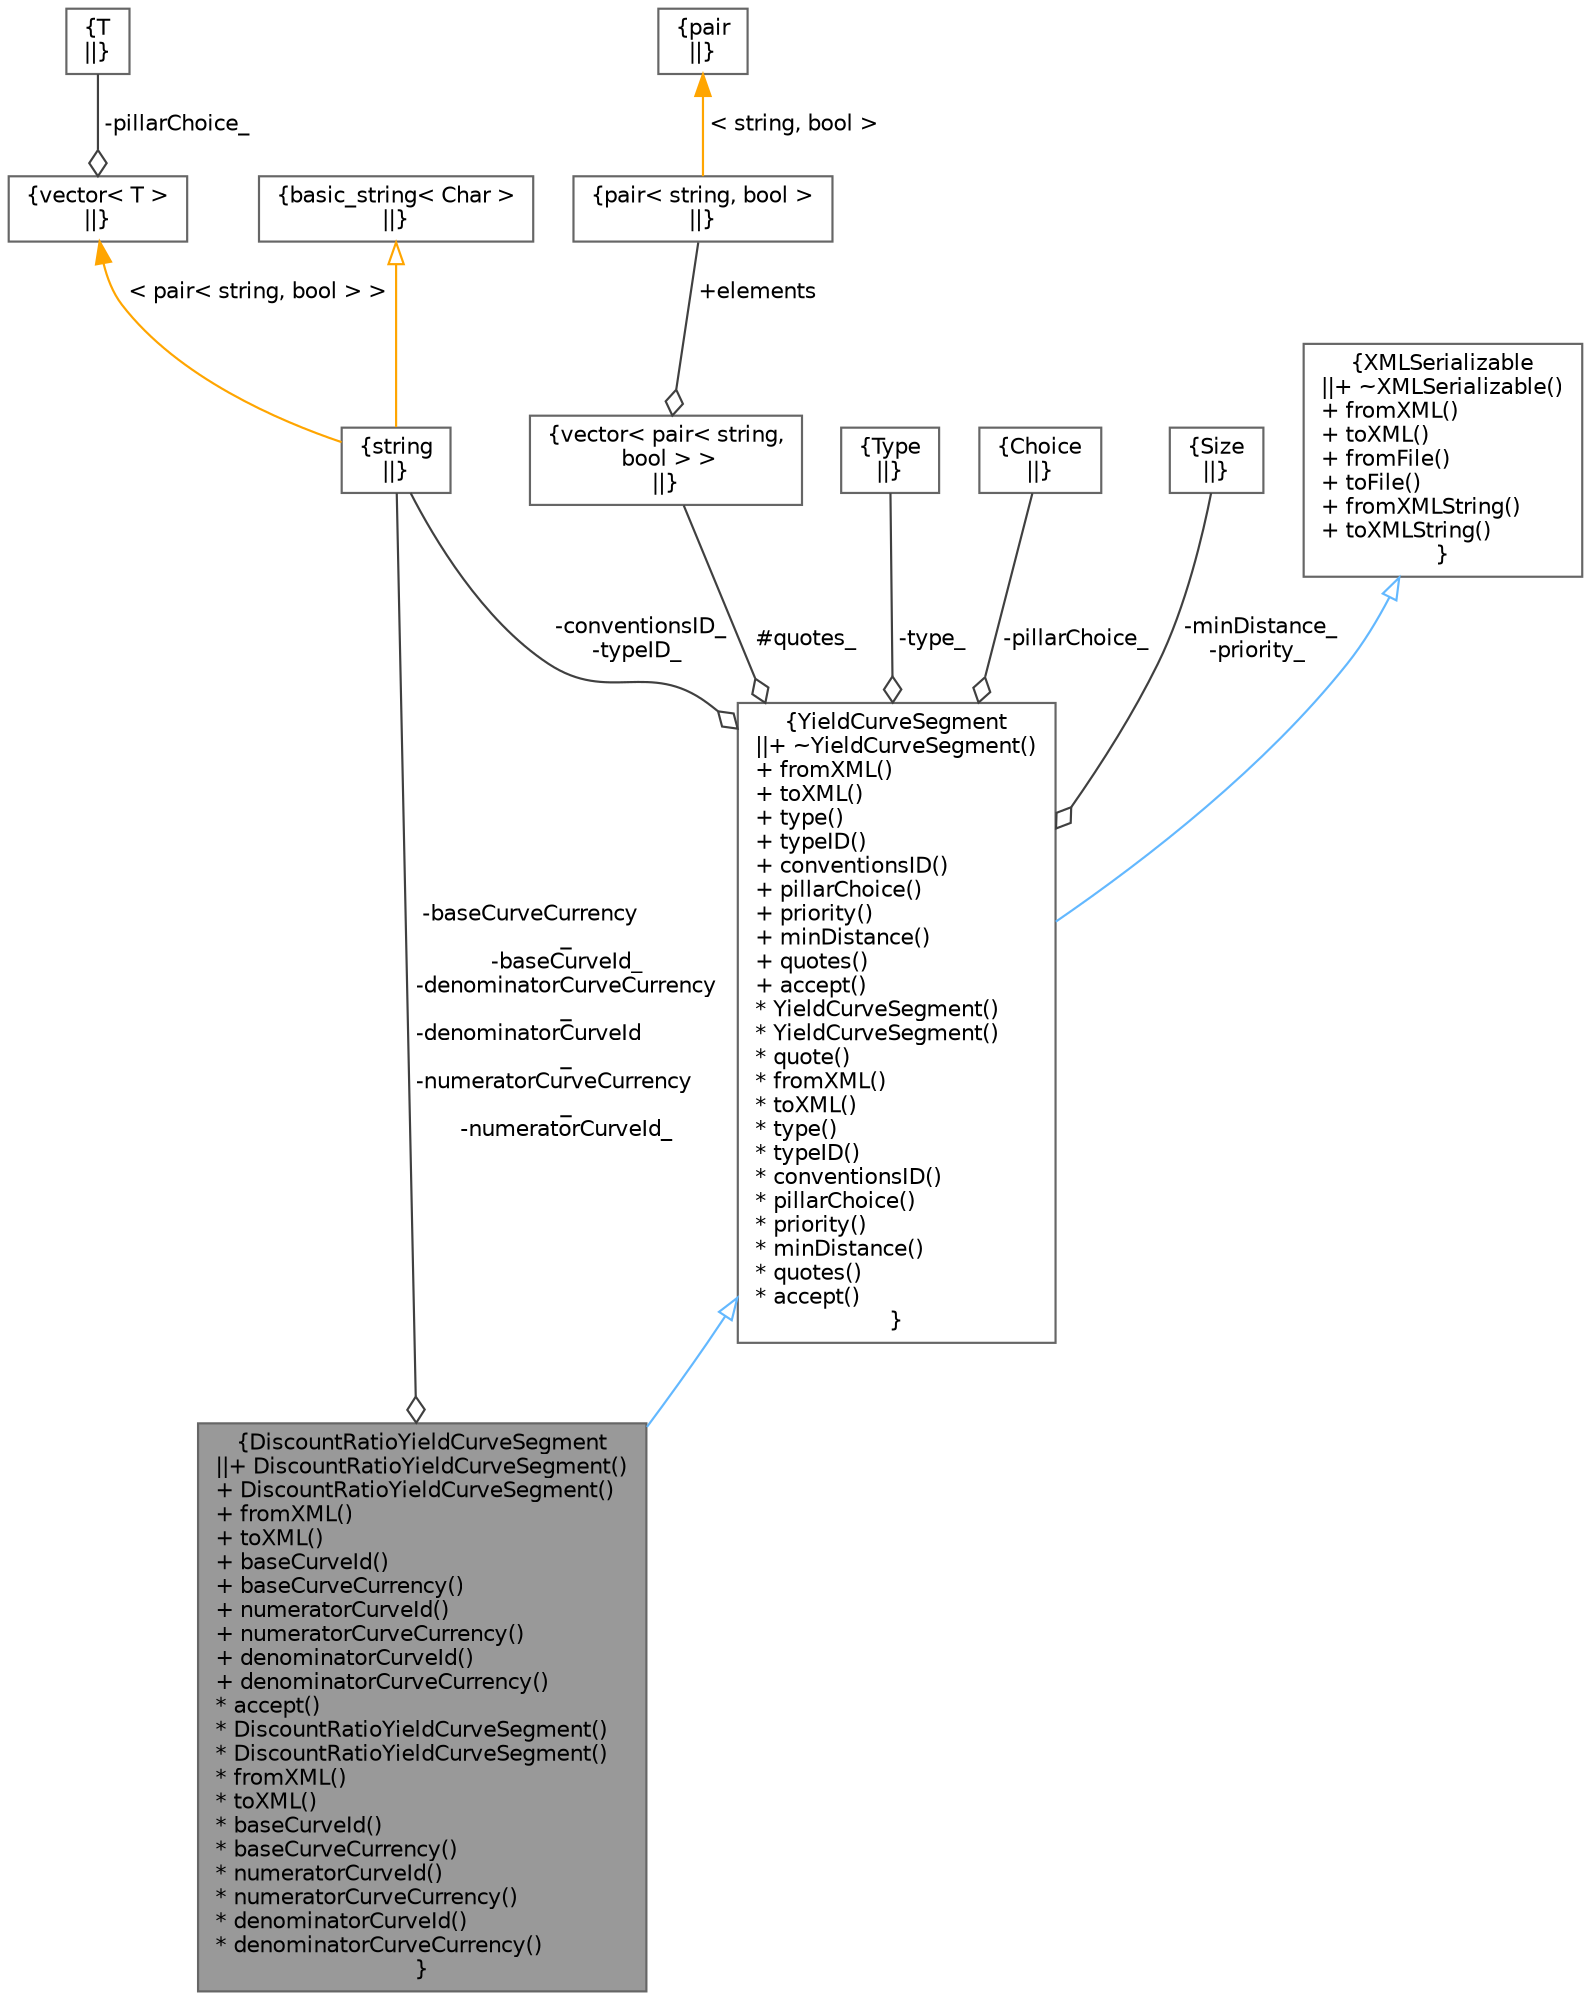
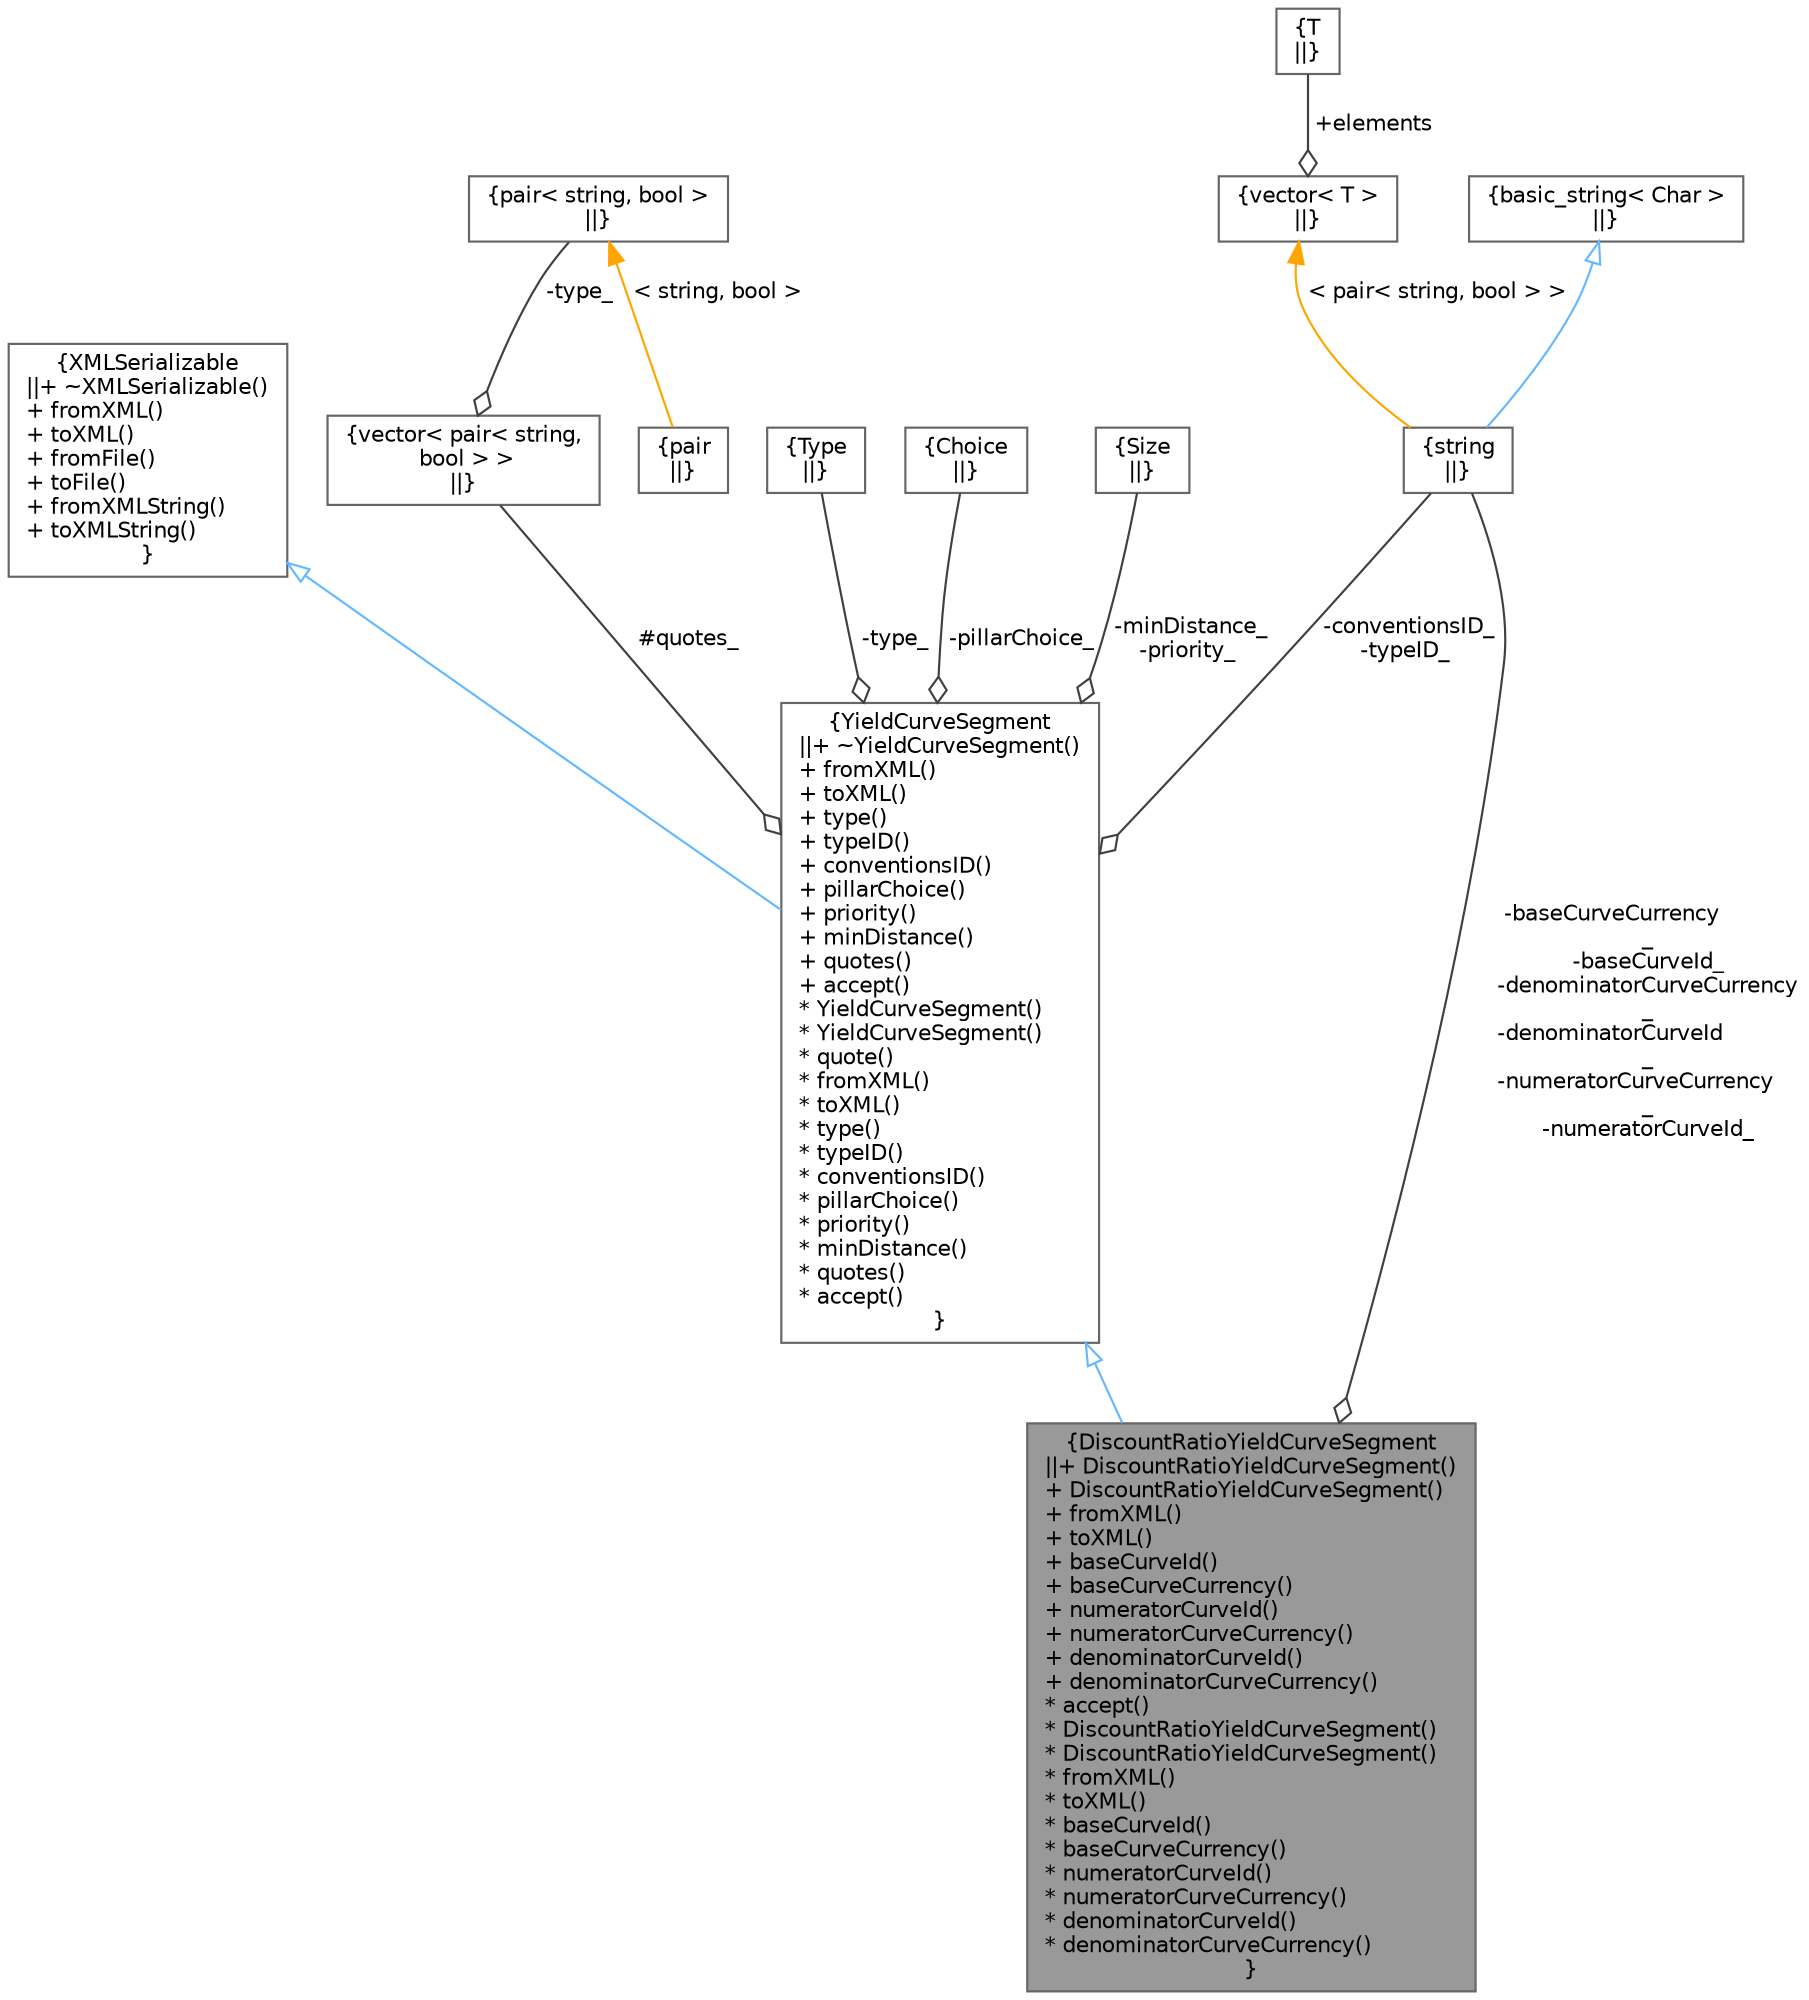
(174, 125) -> (1371, 125)
(703, 136) -> (645, 345)
(755, 293) -> (577, 293)
(396, 346) -> (1548, 350)
